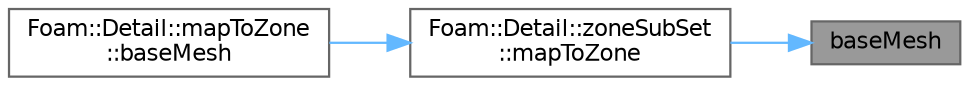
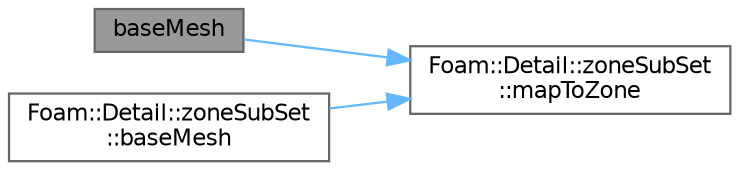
(169, 43) -> (169, 127)
(760, 43) -> (316, 48)
